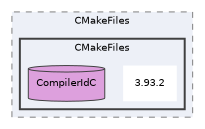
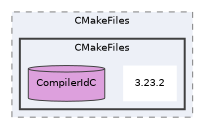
(150, 83) -> (150, 83)
